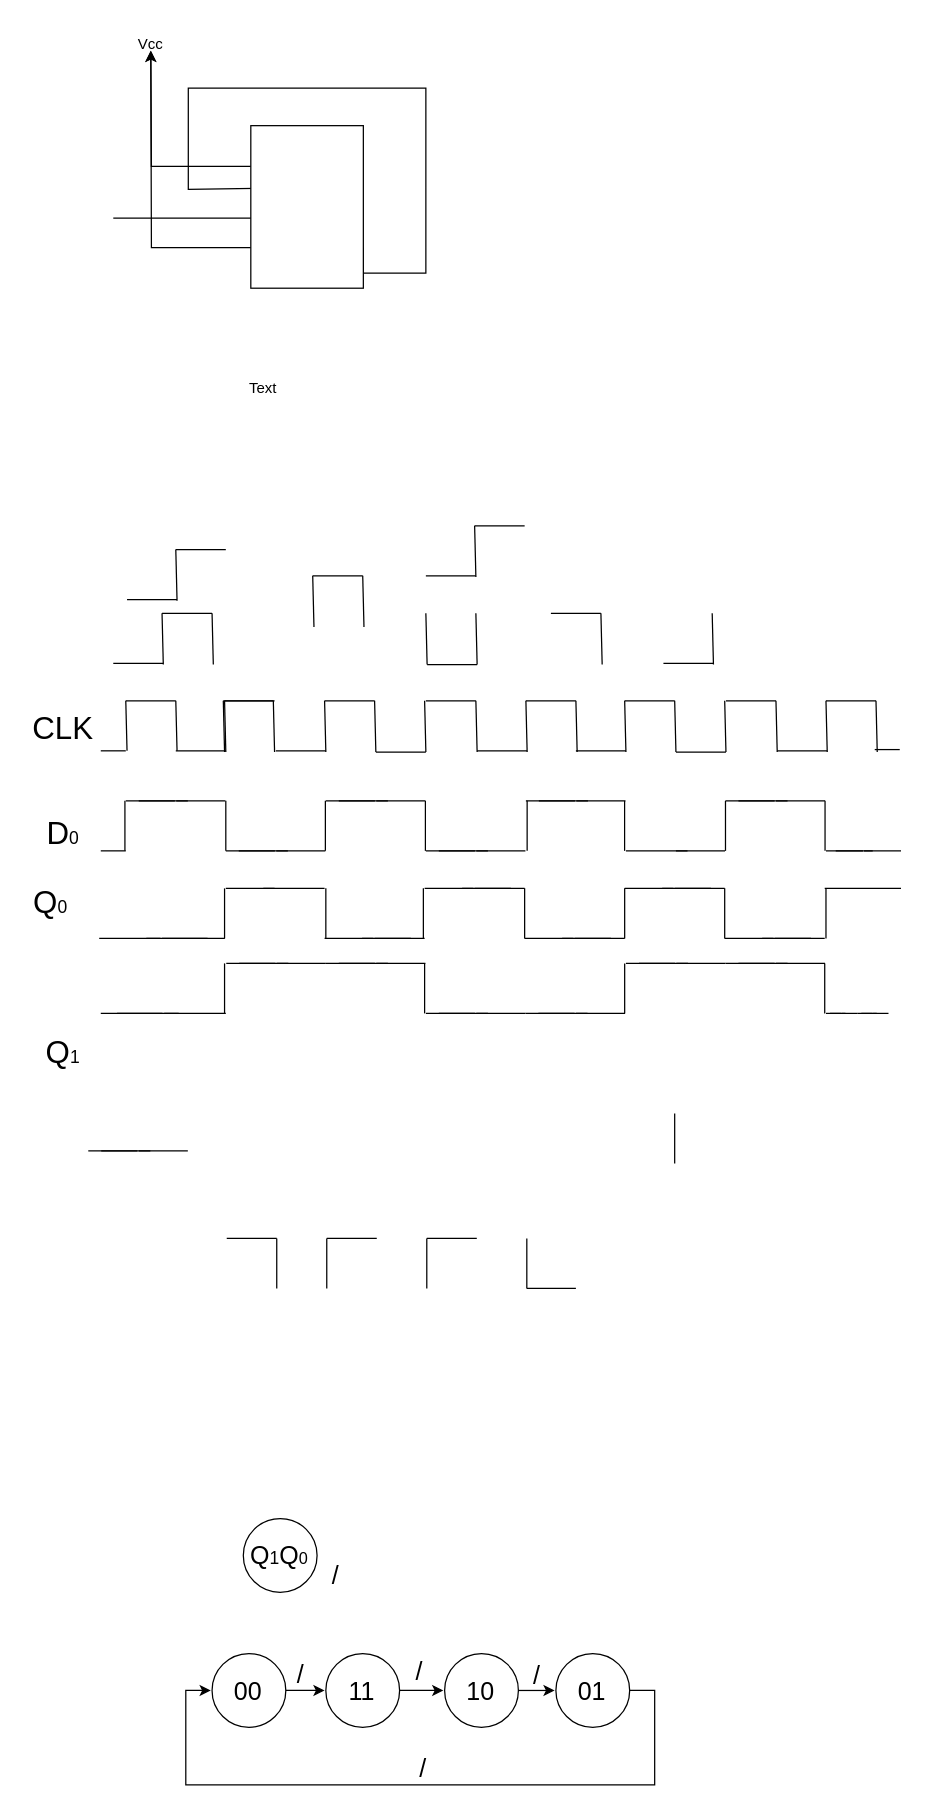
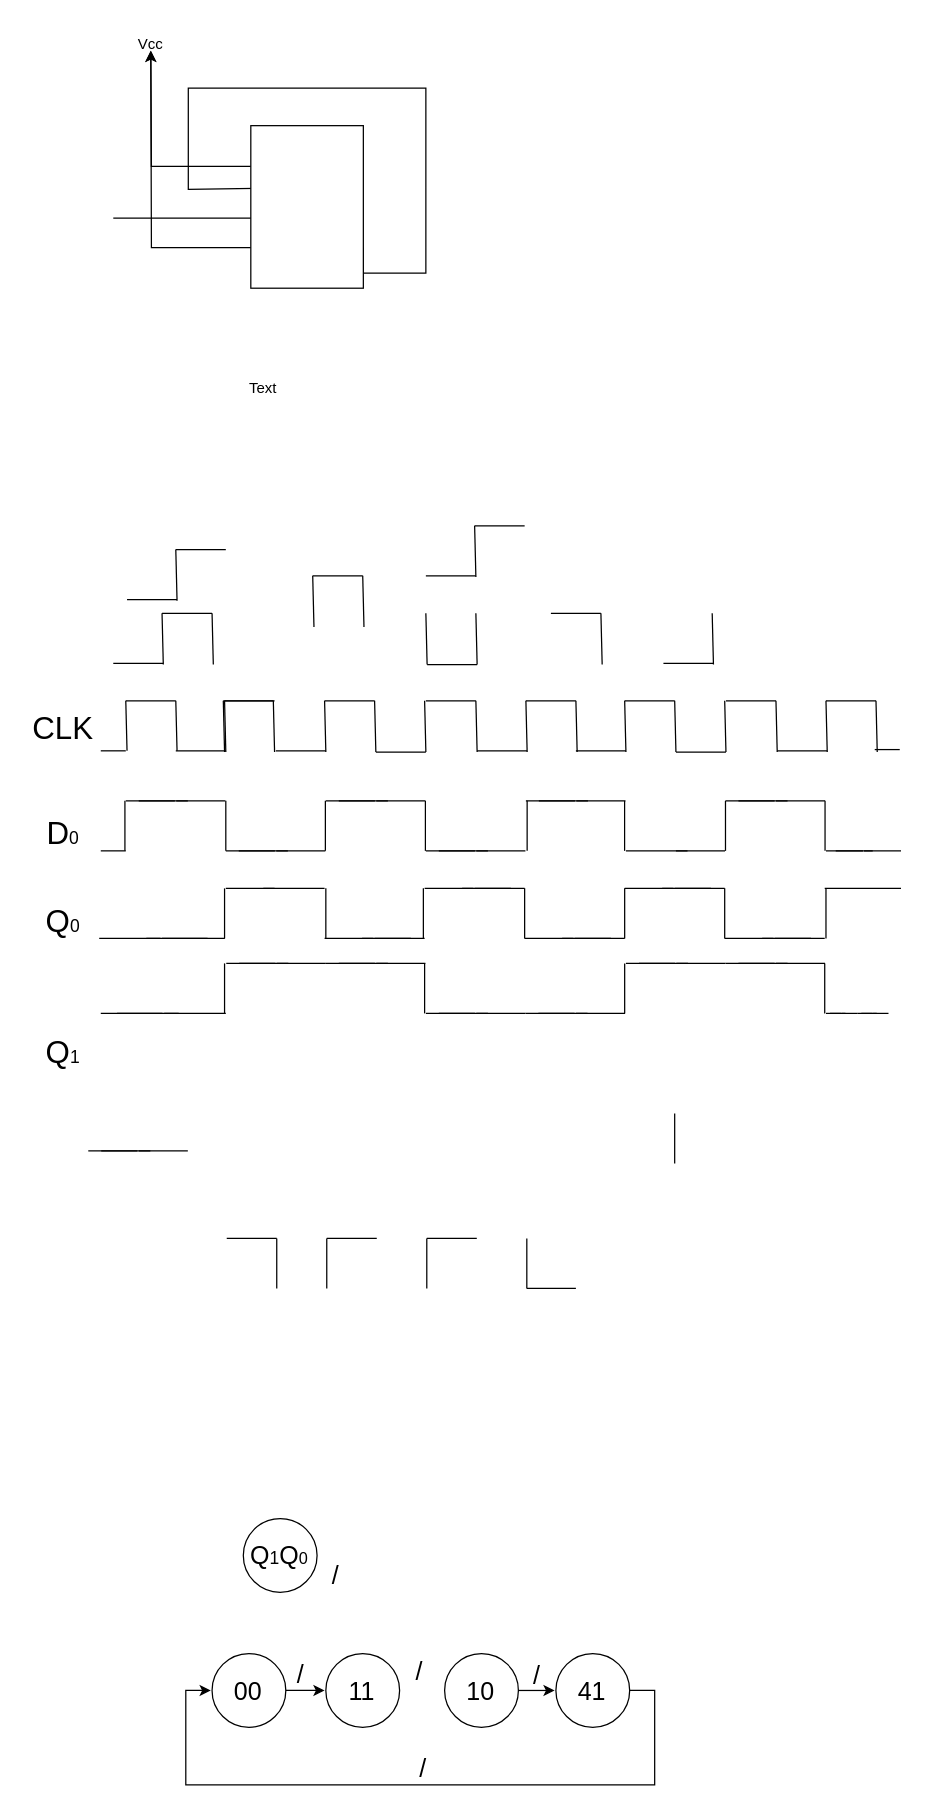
(51, 901) -> (63, 919)
(423, 1690) -> none
(592, 1691) -> (592, 1691)
